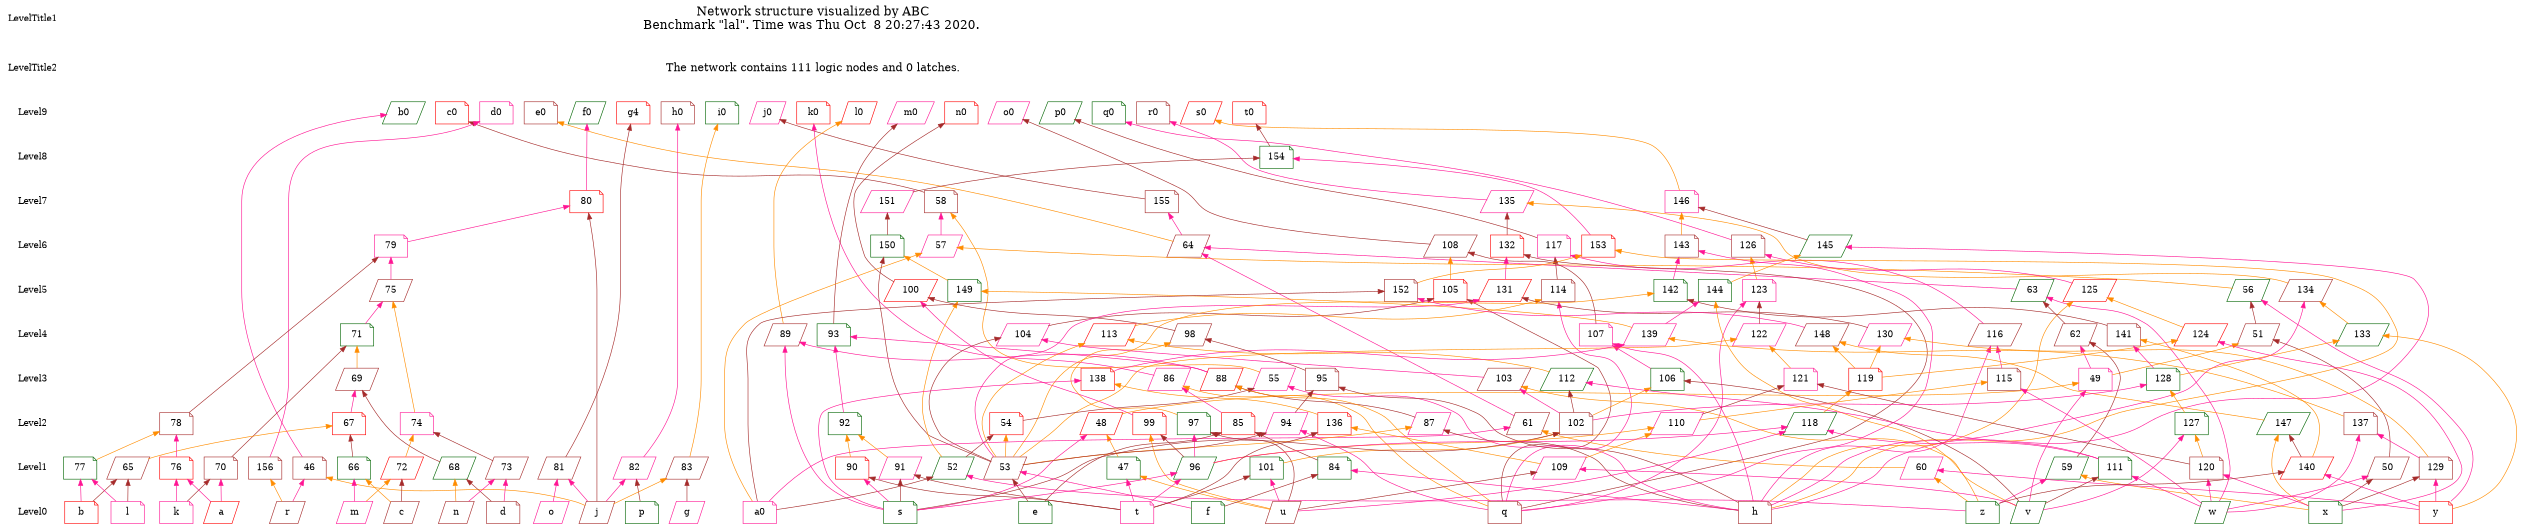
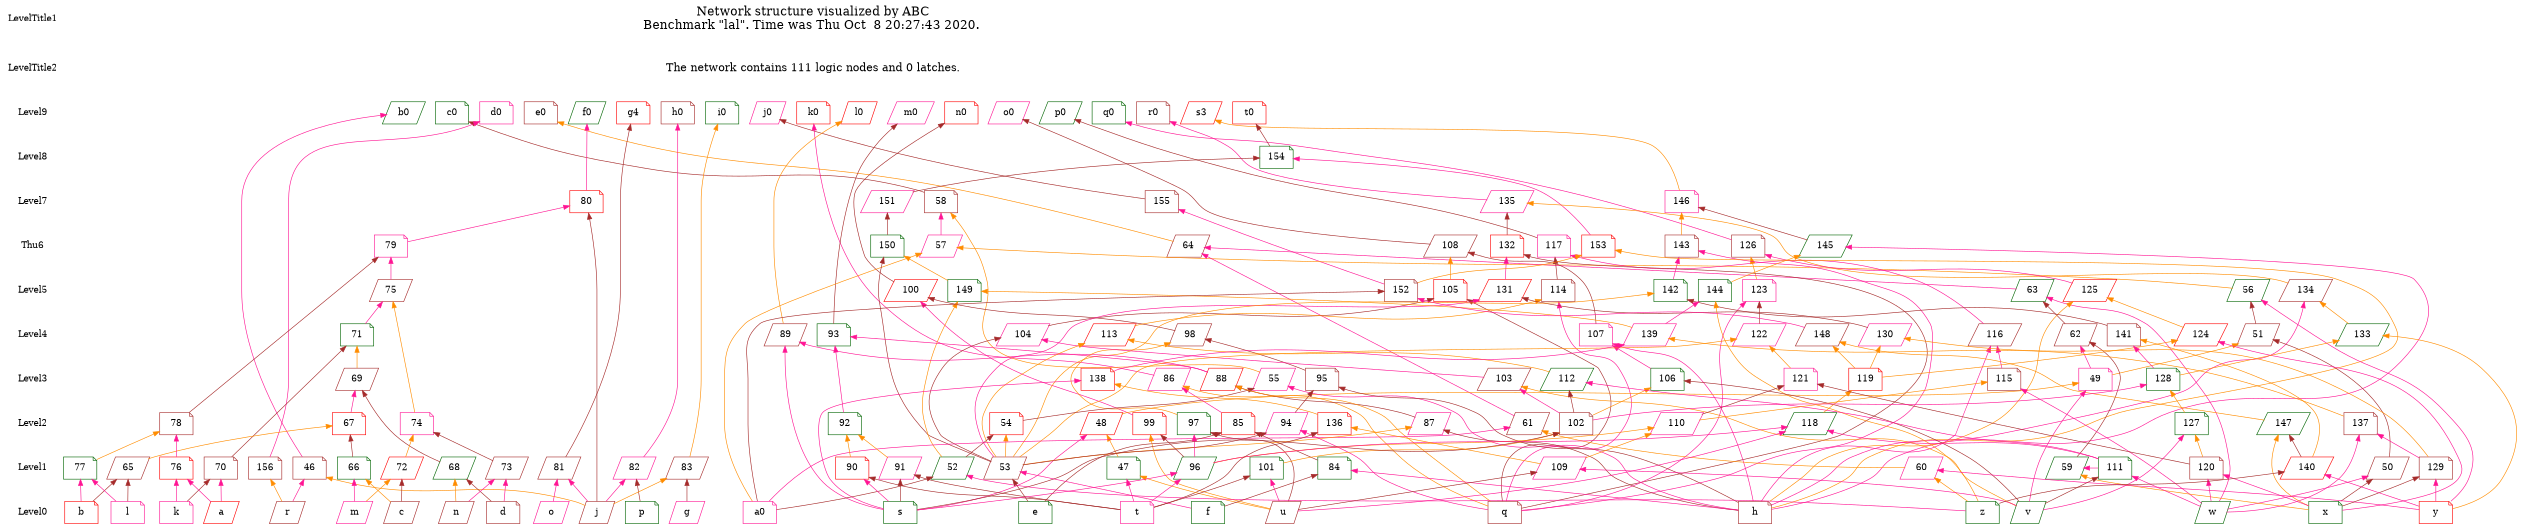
(452, 113) -> (452, 113)
(1201, 113) -> (1201, 113)
(1177, 227) -> (1279, 247)
(33, 246) -> (33, 246)
(2020, 493) -> (2094, 468)
